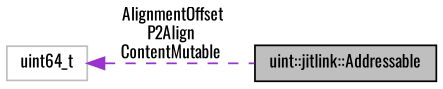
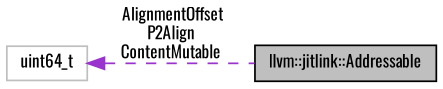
(346, 63) -> (346, 63)
